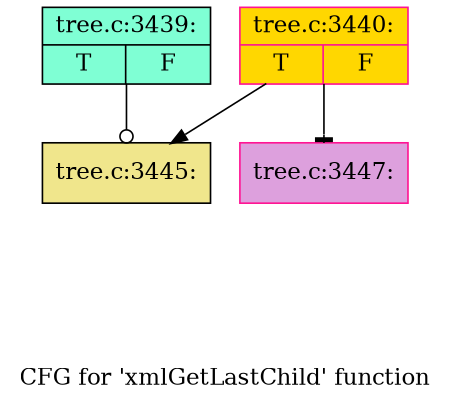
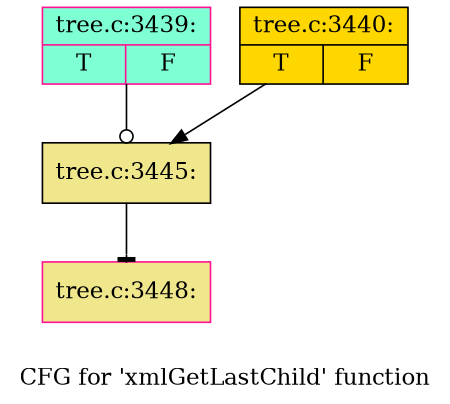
(126, 46) -> (126, 46)
(324, 46) -> (324, 46)
(324, 173) -> none
none -> (126, 292)
